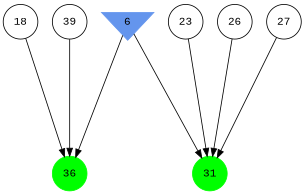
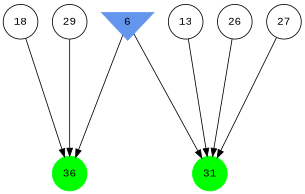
(70, 22) -> (70, 22)
(186, 22) -> (186, 22)
